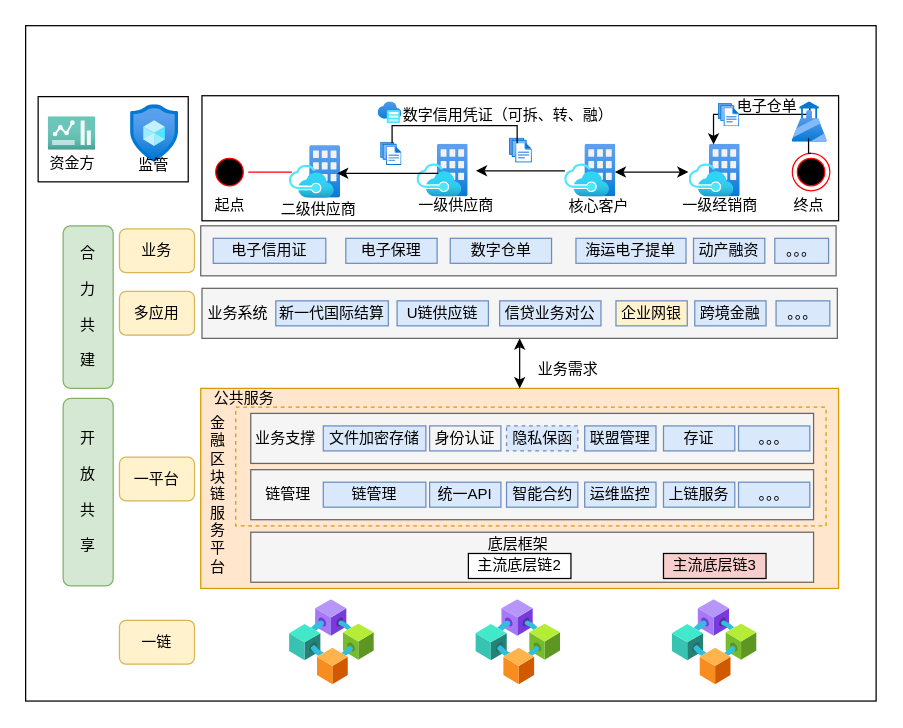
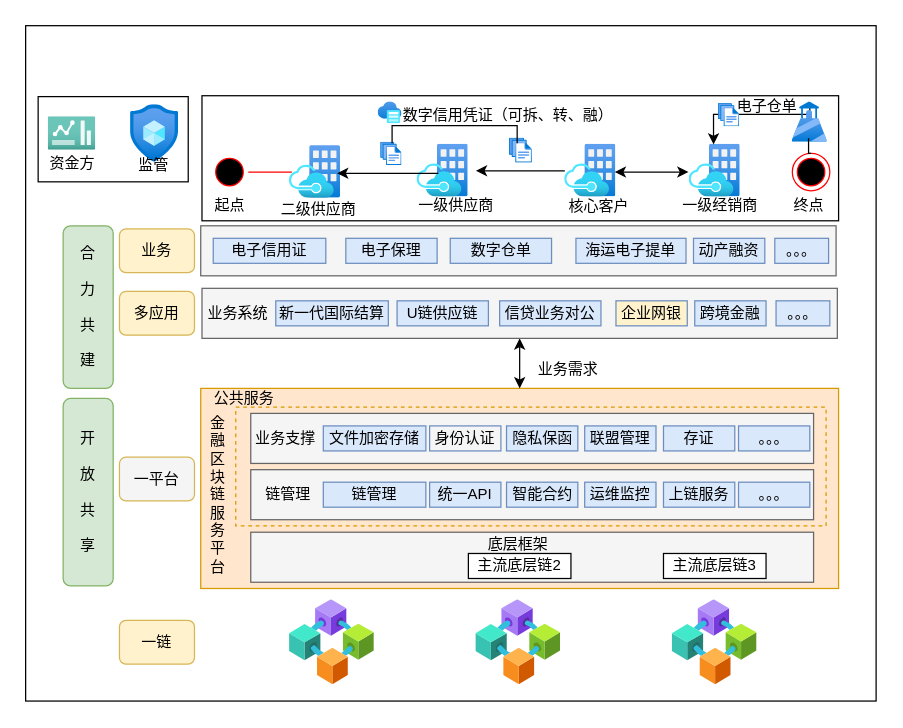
(542, 438) -> (542, 438)
(157, 479) -> (157, 479)
(714, 566) -> (714, 566)
